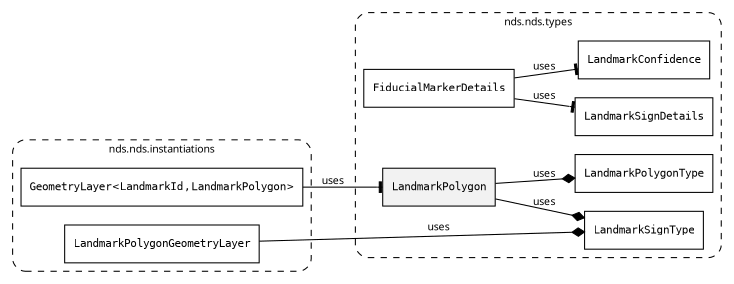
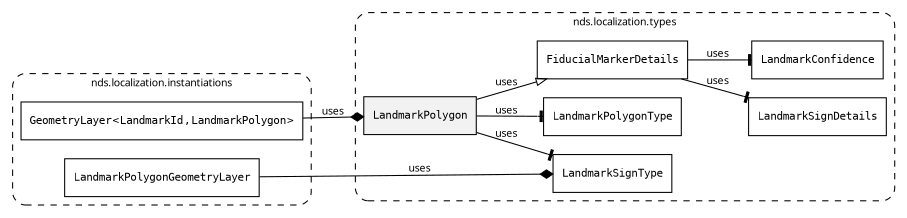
(538, 23) -> (625, 23)
none -> (507, 91)
(162, 150) -> (162, 84)
(529, 181) -> (507, 116)
(340, 187) -> (327, 118)
(534, 207) -> (512, 143)
